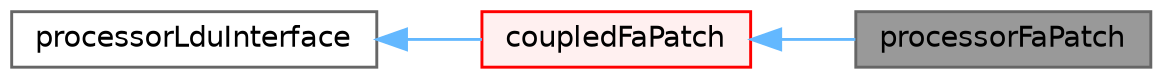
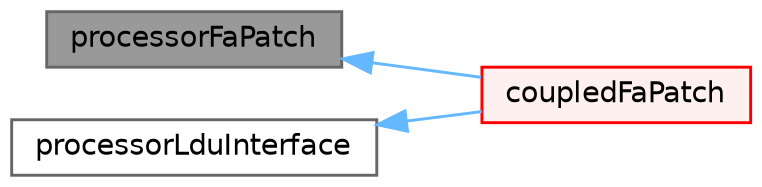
(818, 39) -> (426, 70)
